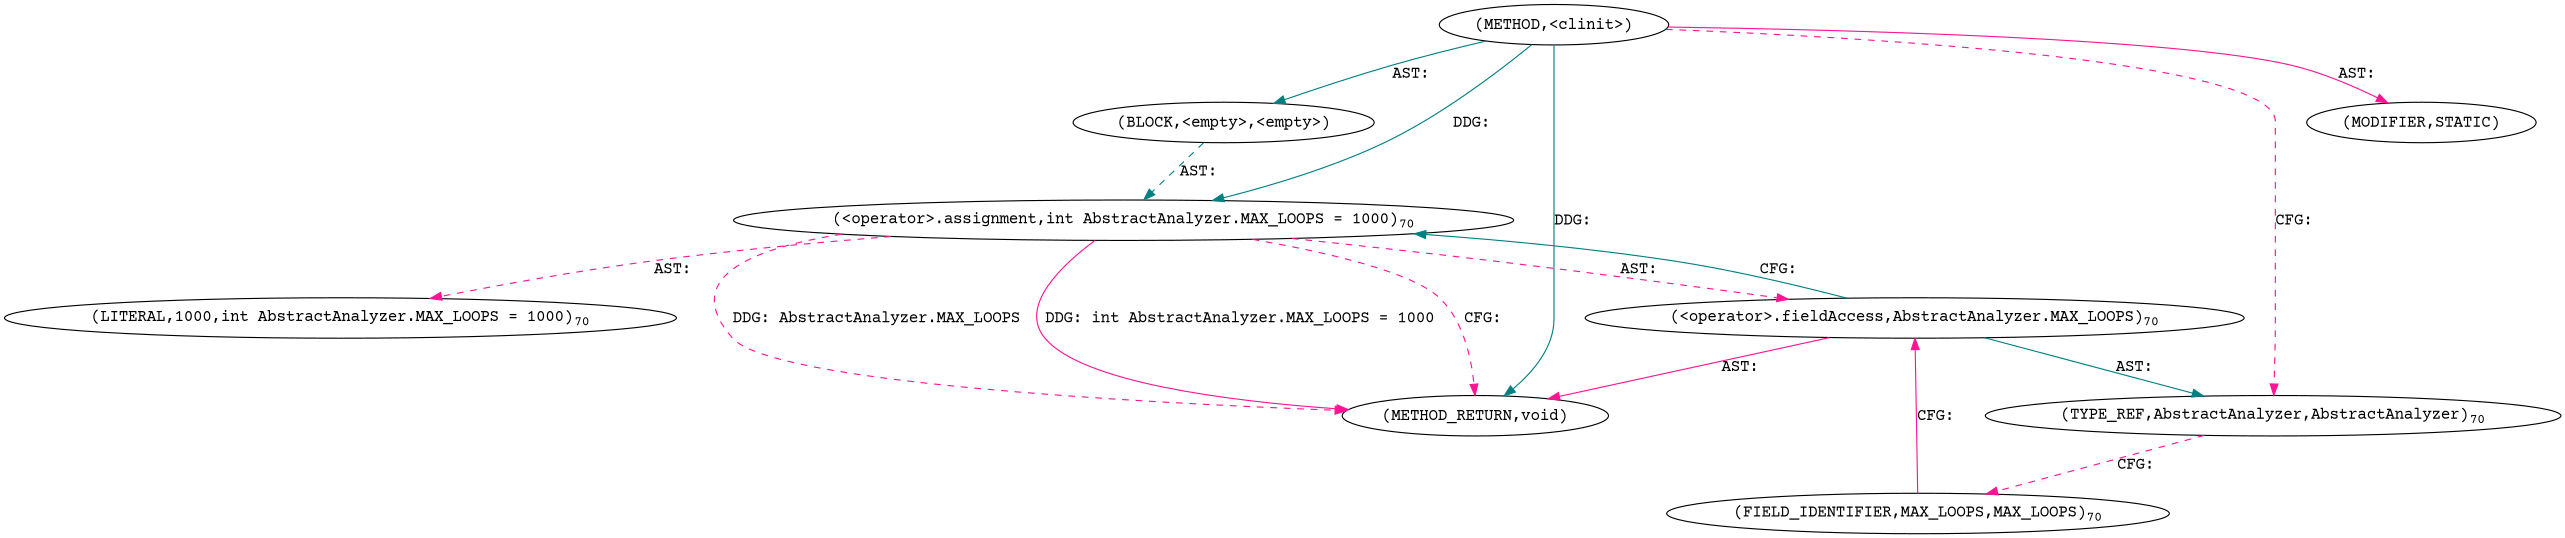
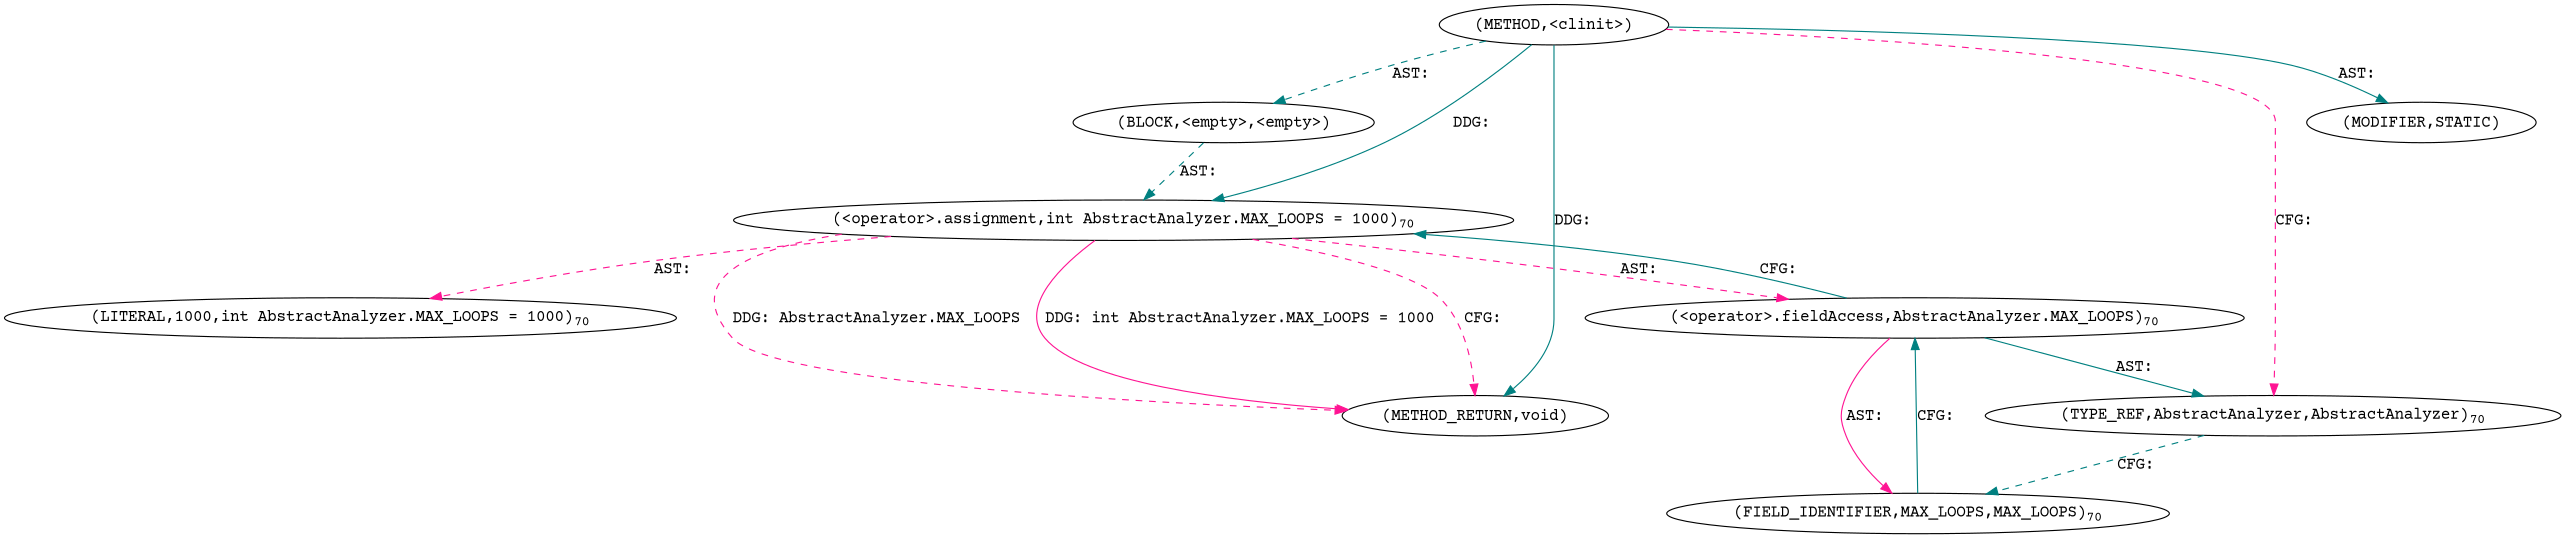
(2027, 38) -> (2027, 38)
(1384, 67) -> (1384, 67)
(1694, 367) -> (1842, 411)
(1916, 422) -> (1916, 422)
(2101, 463) -> (2101, 463)
